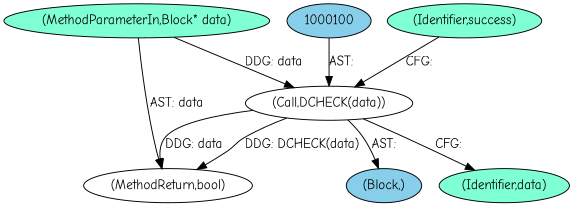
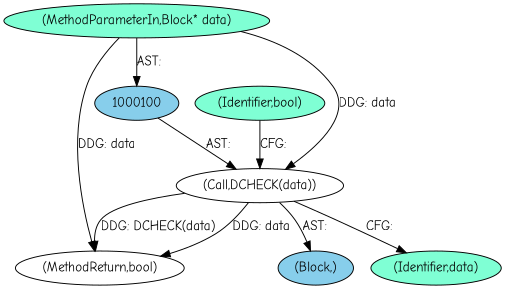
(465, 21) -> (260, 103)
none -> (137, 57)
(177, 103) -> (107, 144)
